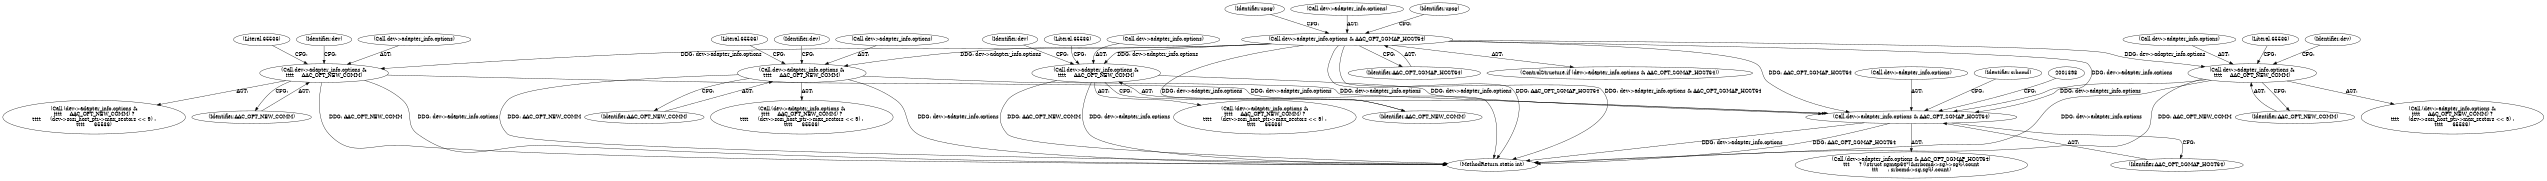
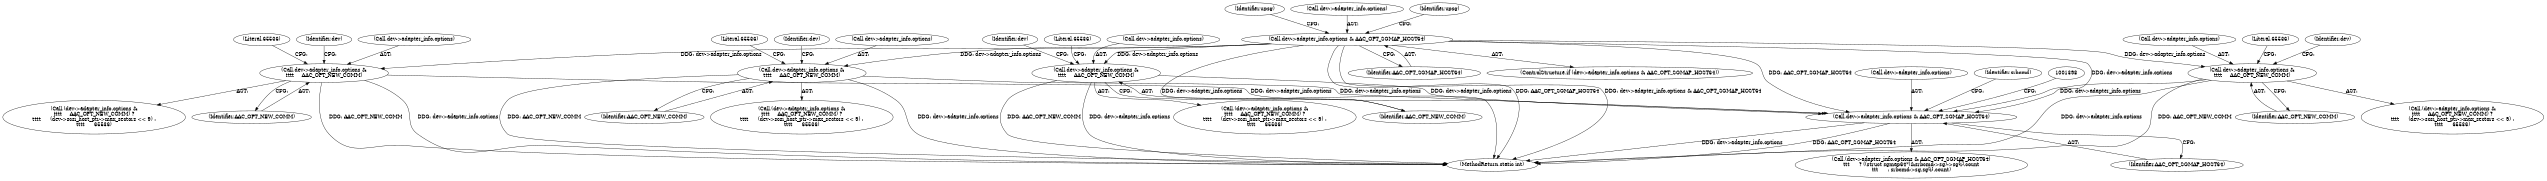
(2066, 73) -> (2066, 73)
